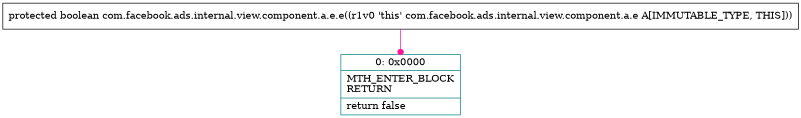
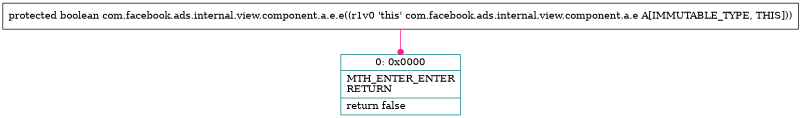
(401, 79) -> (401, 79)
